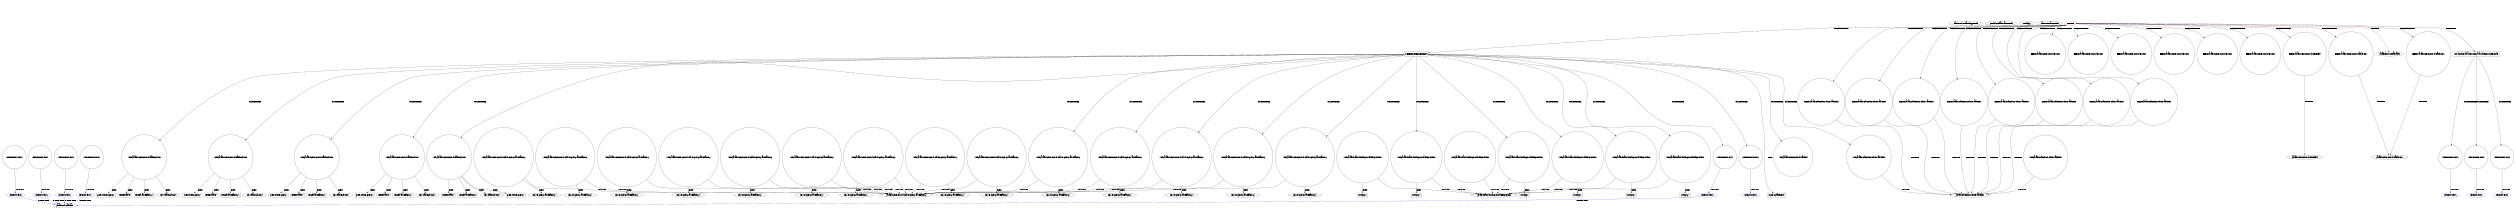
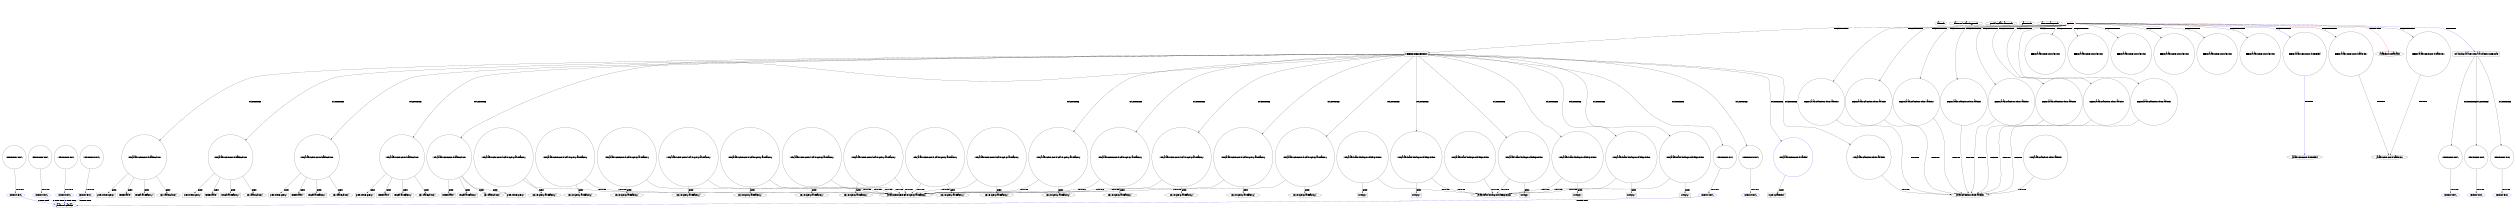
none -> (1941, 23)
(2027, 23) -> (2027, 23)
(2279, 25) -> (2279, 25)
(2375, 29) -> (2375, 29)
(1649, 62) -> (1782, 184)
(906, 195) -> (906, 195)
